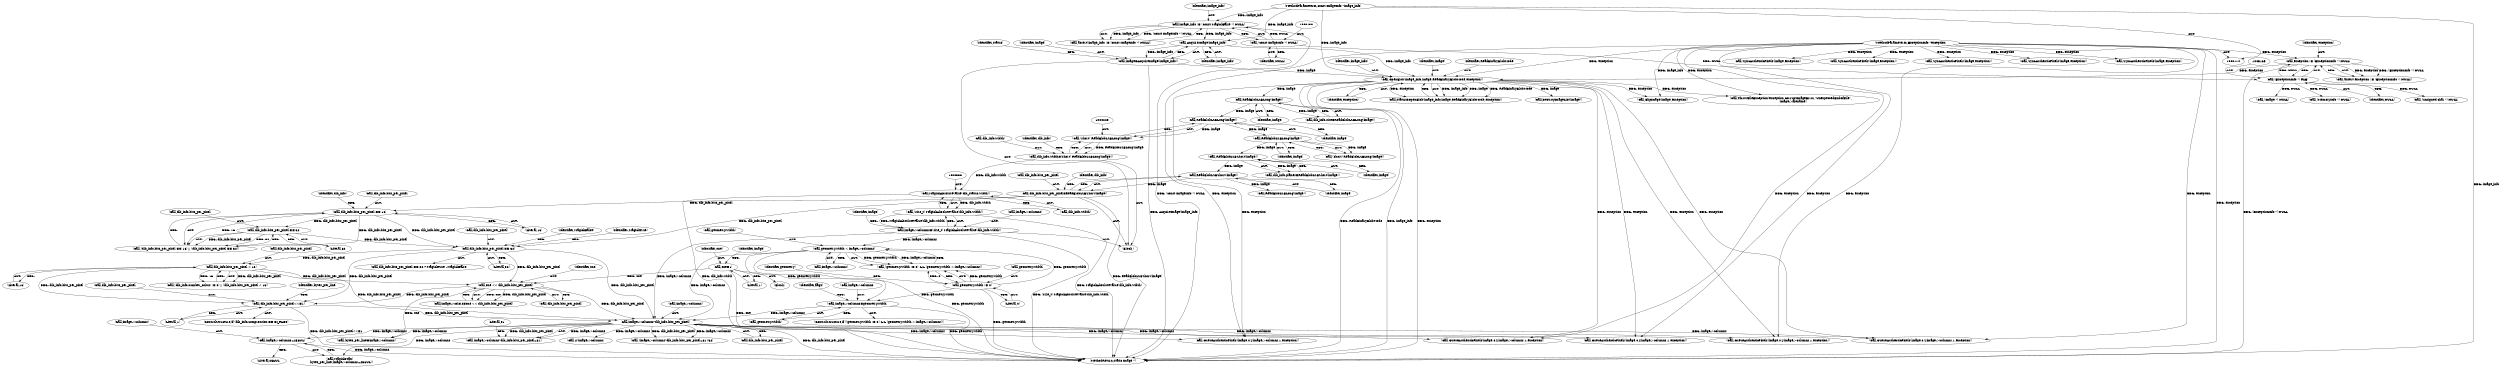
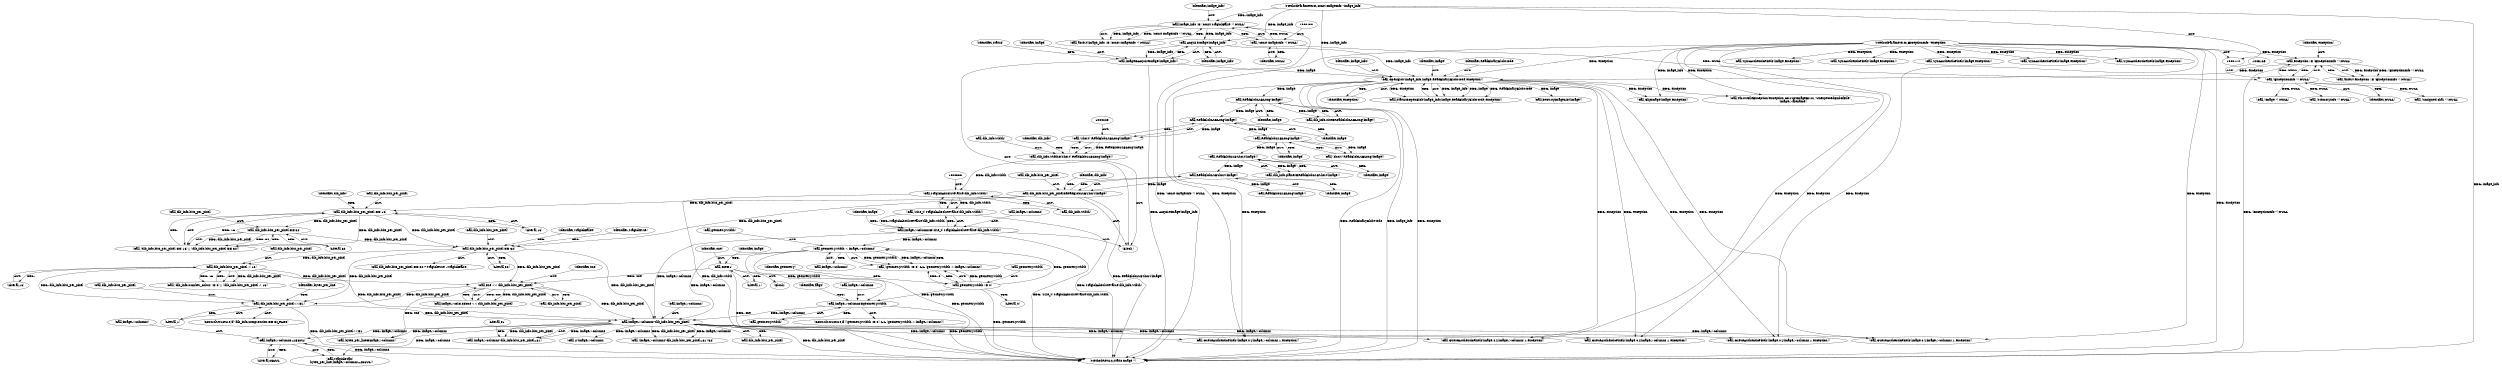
(2288, 80) -> (2288, 80)
(956, 194) -> (956, 194)
(1006, 291) -> none
none -> (267, 351)
